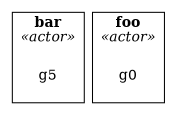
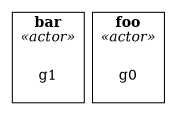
(48, 76) -> (48, 76)
